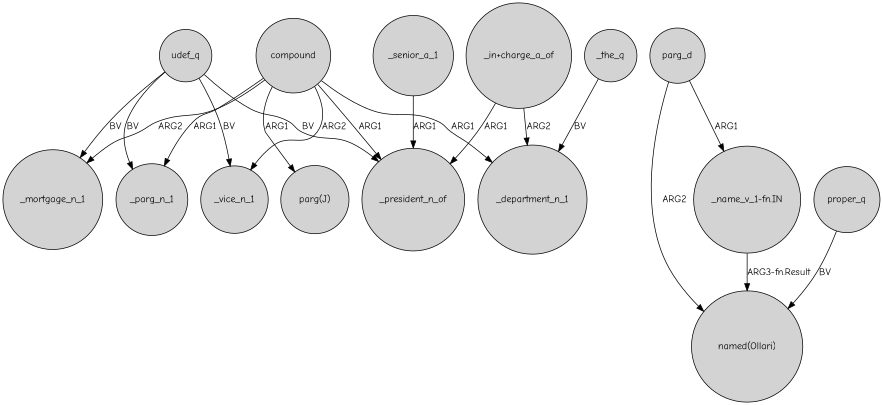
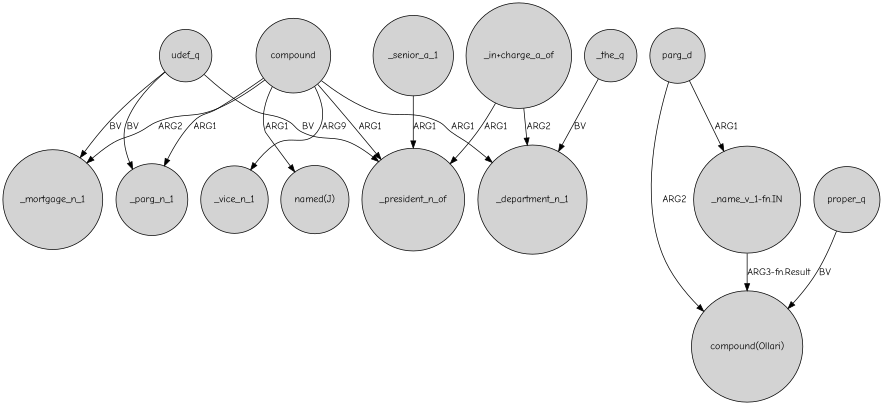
(218, 117) -> none
(334, 127) -> (334, 127)
(315, 200) -> (315, 200)
(747, 346) -> (747, 346)
